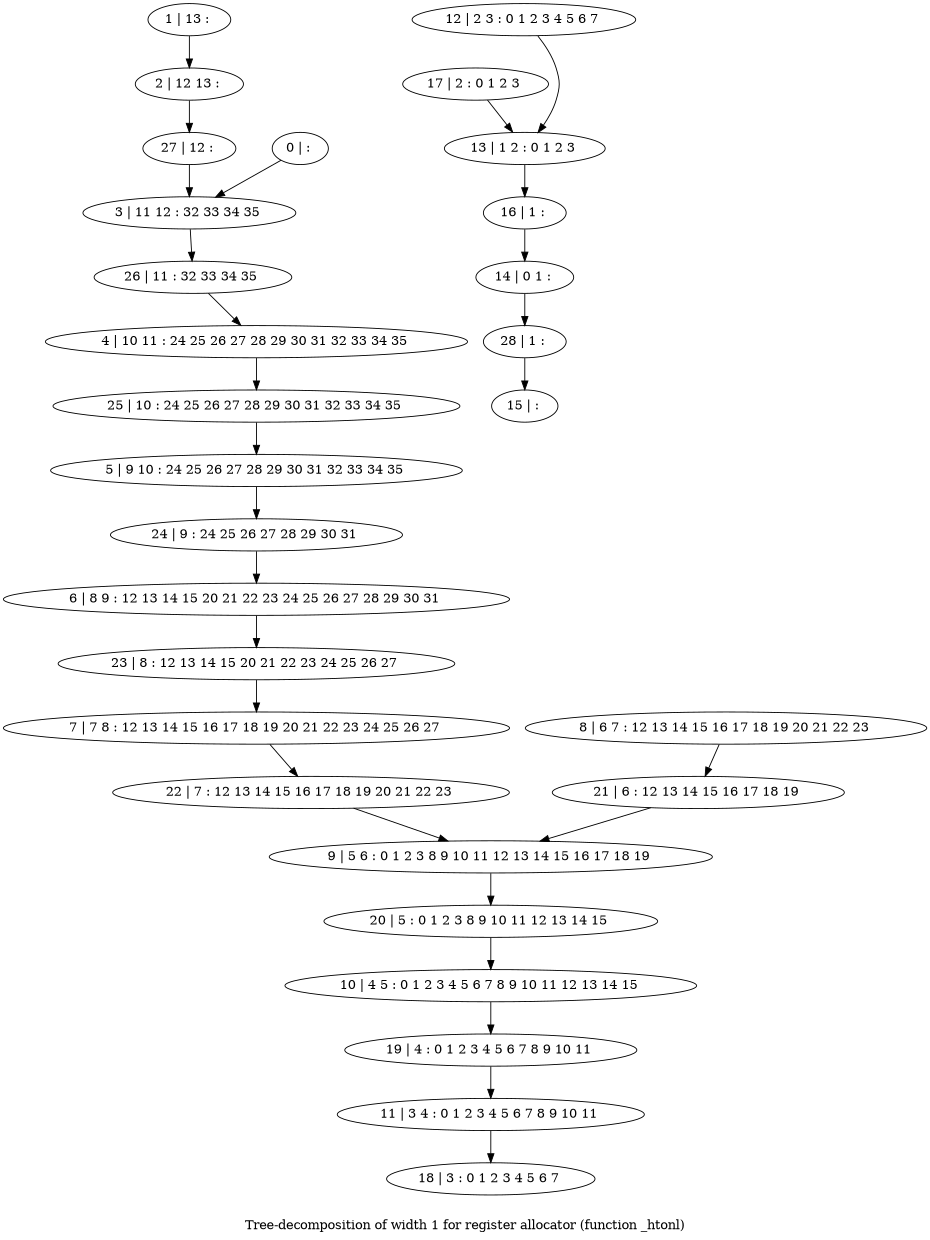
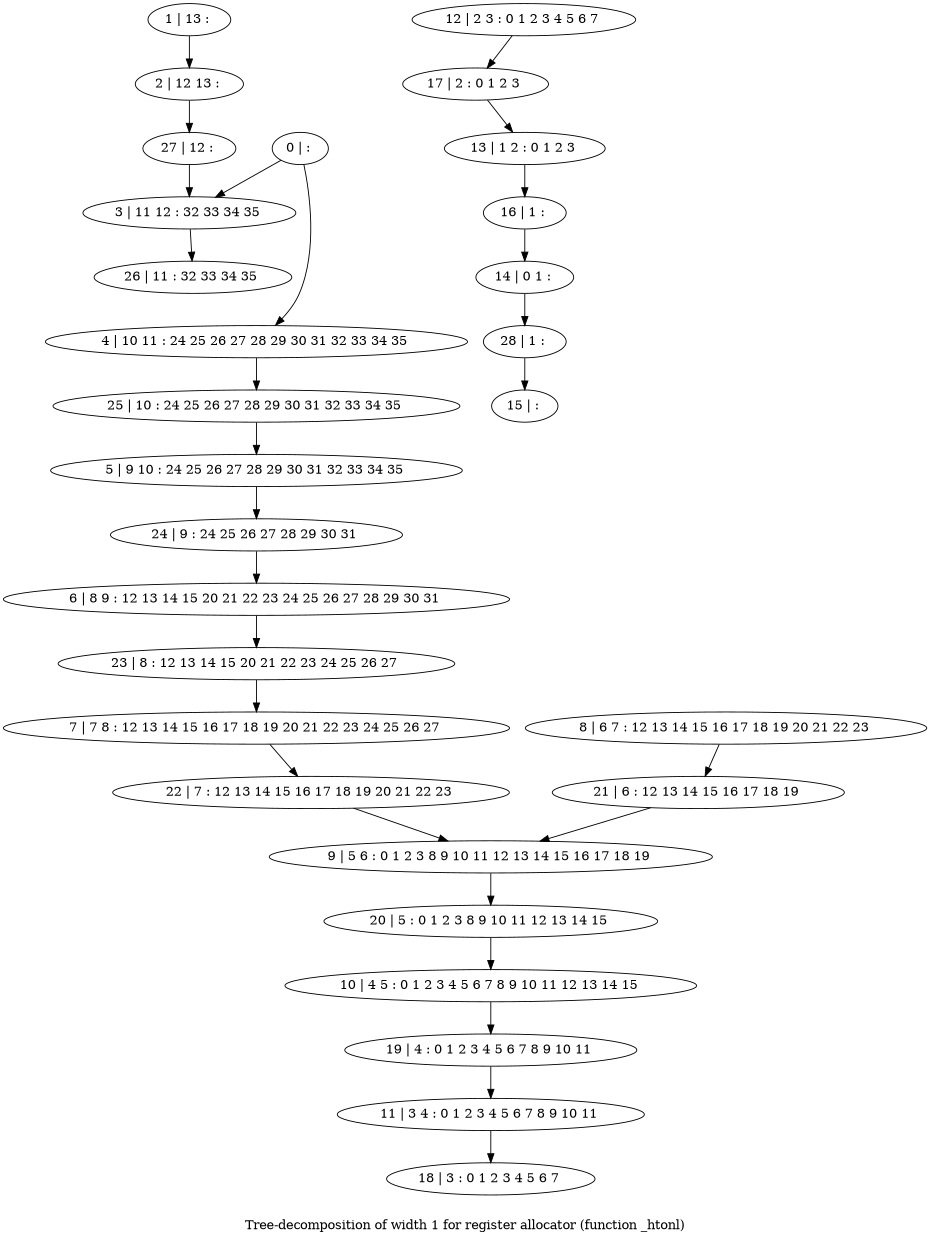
(559, 80) -> (503, 48)
(221, 306) -> (310, 245)
